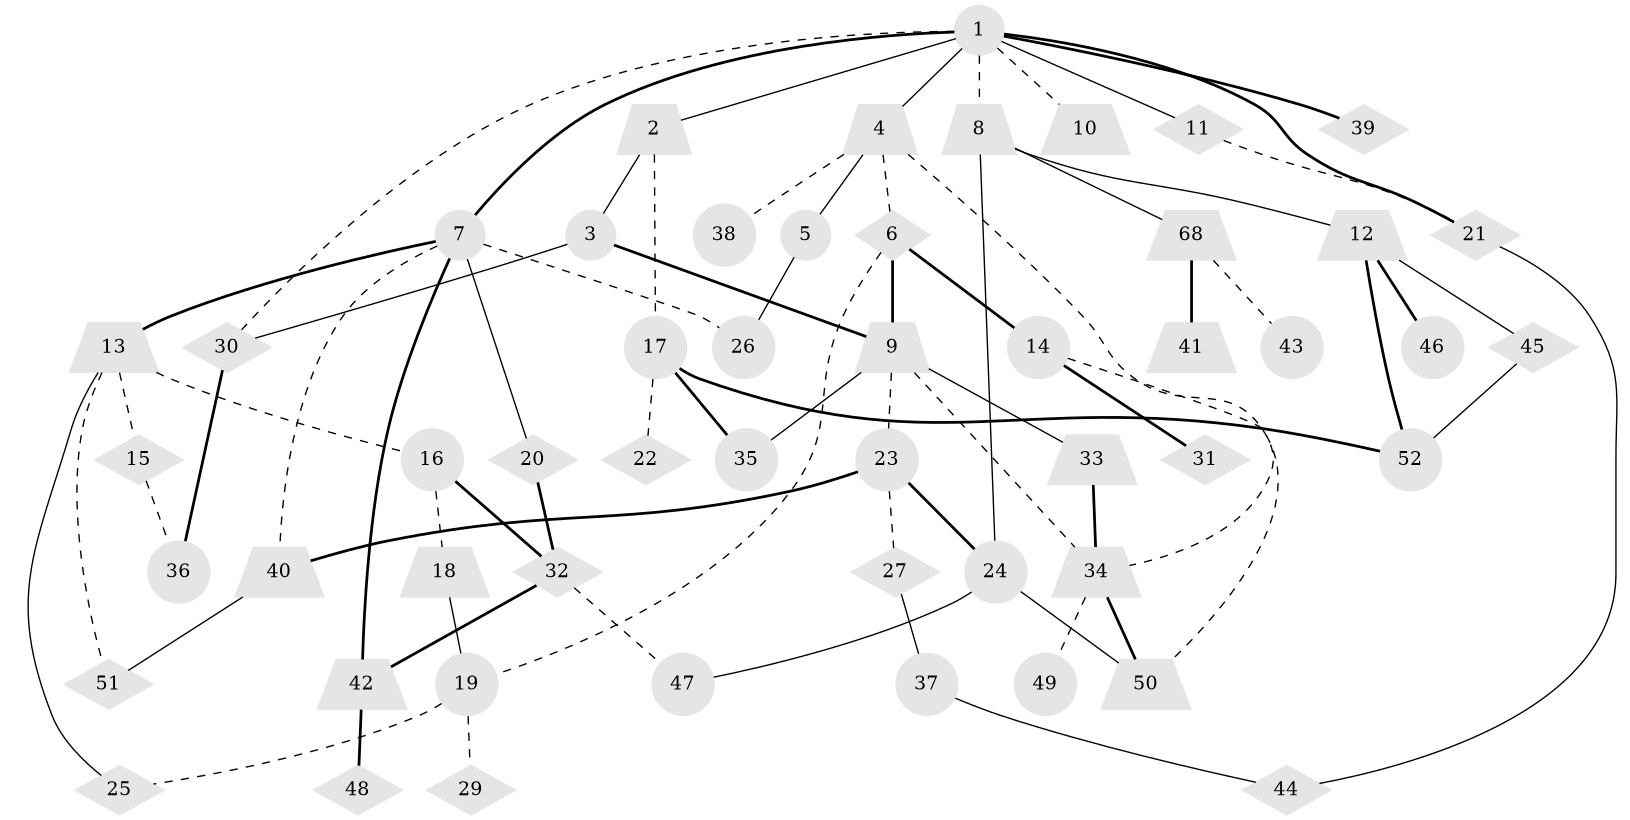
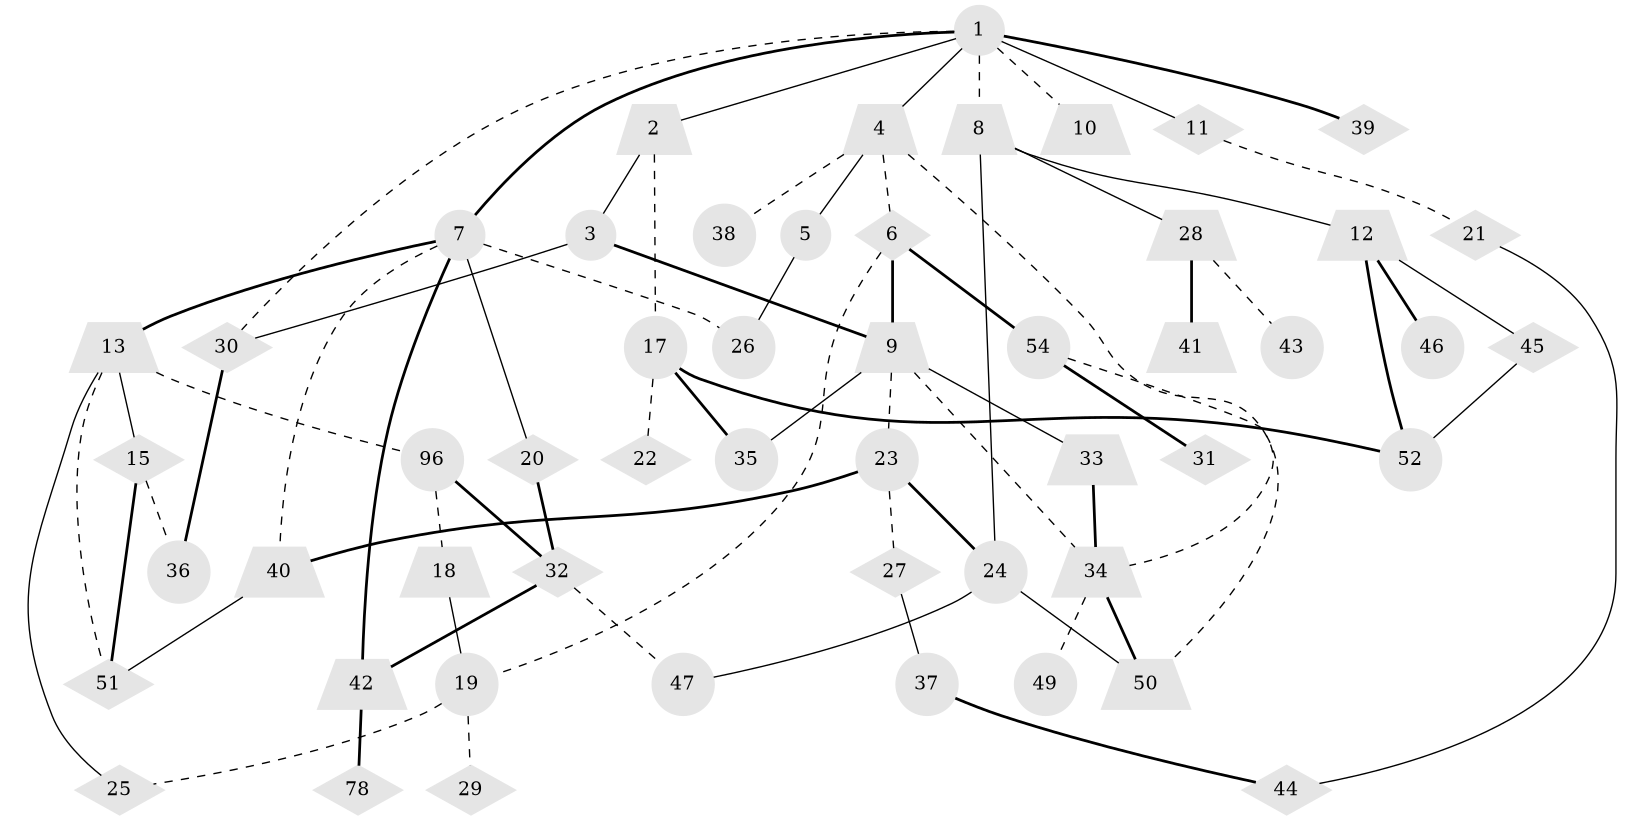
(1243, 99) -> none
(1192, 235) -> (1192, 235)
(1039, 348) -> (1039, 348)
(127, 405) -> (127, 405)
(432, 460) -> (432, 460)
none -> (124, 572)
(1104, 746) -> (1104, 746)
(358, 790) -> (358, 790)
